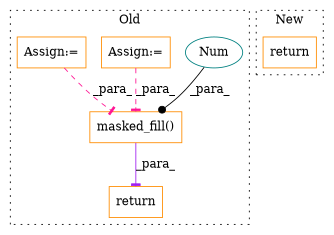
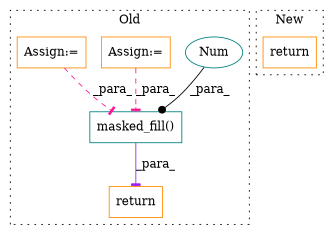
(136, 127) -> (136, 127)
